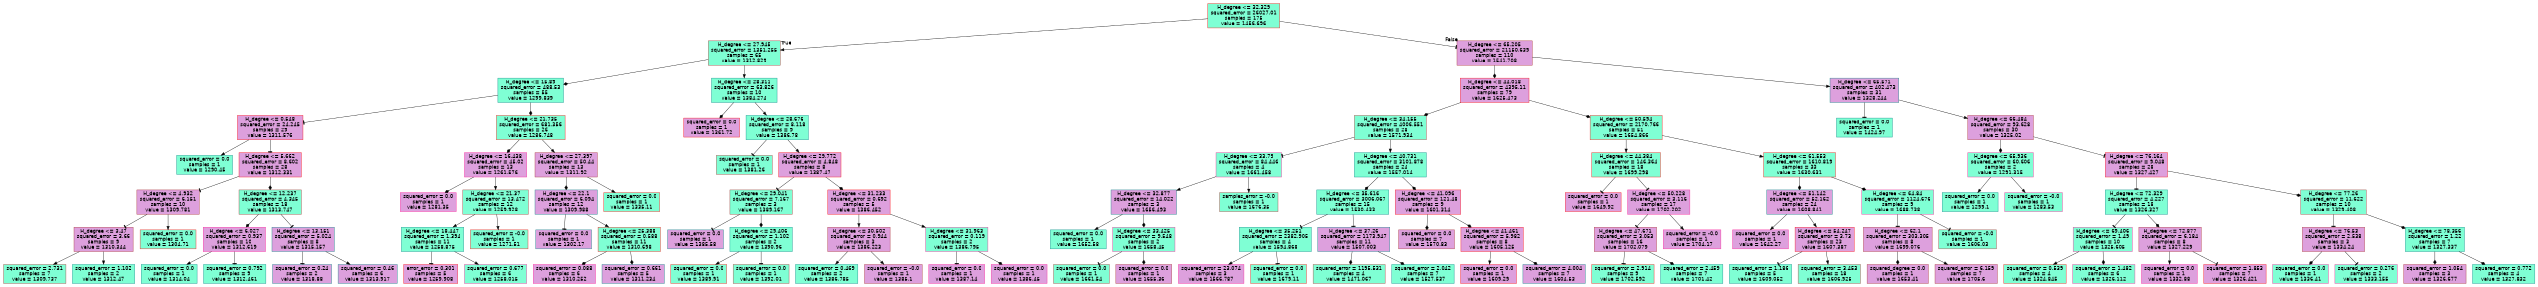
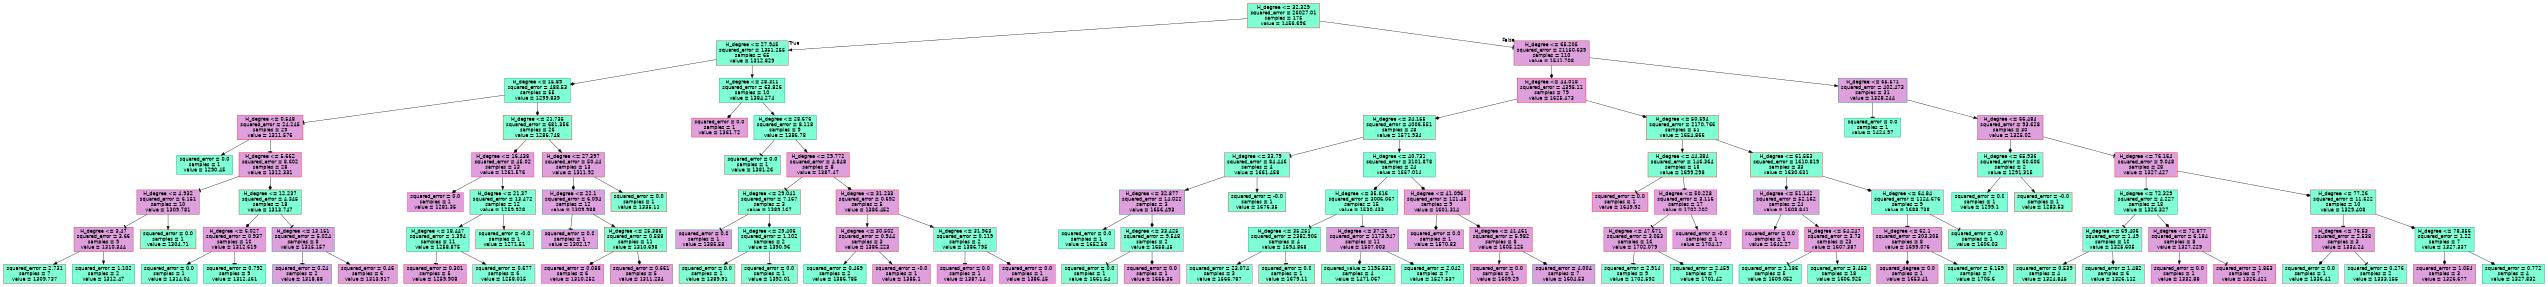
(1249, 202) -> (1257, 202)
(2034, 202) -> (2043, 202)
(1427, 239) -> (1435, 239)
(368, 274) -> (368, 274)
(431, 274) -> (435, 274)
(633, 274) -> (641, 274)
(1211, 274) -> (1219, 274)
(1349, 274) -> (1358, 274)
(1623, 274) -> (1633, 274)
(1966, 274) -> (1976, 274)
